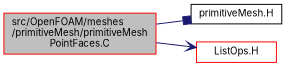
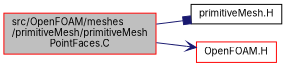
(236, 52) -> (236, 52)
